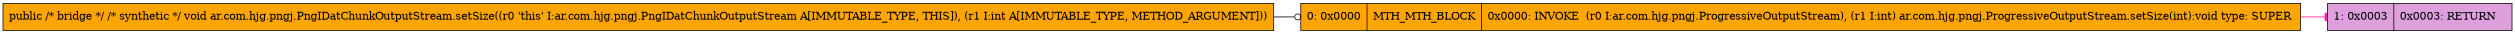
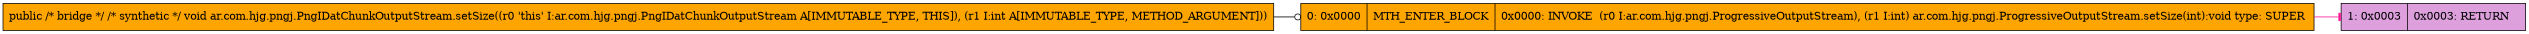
(1424, 17) -> (1431, 17)
